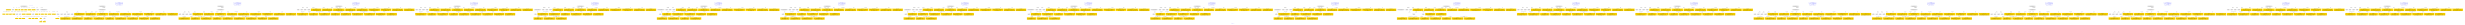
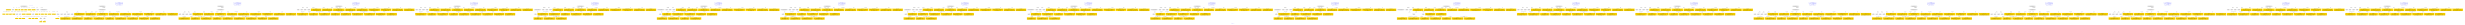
(41, 19) -> (41, 19)
